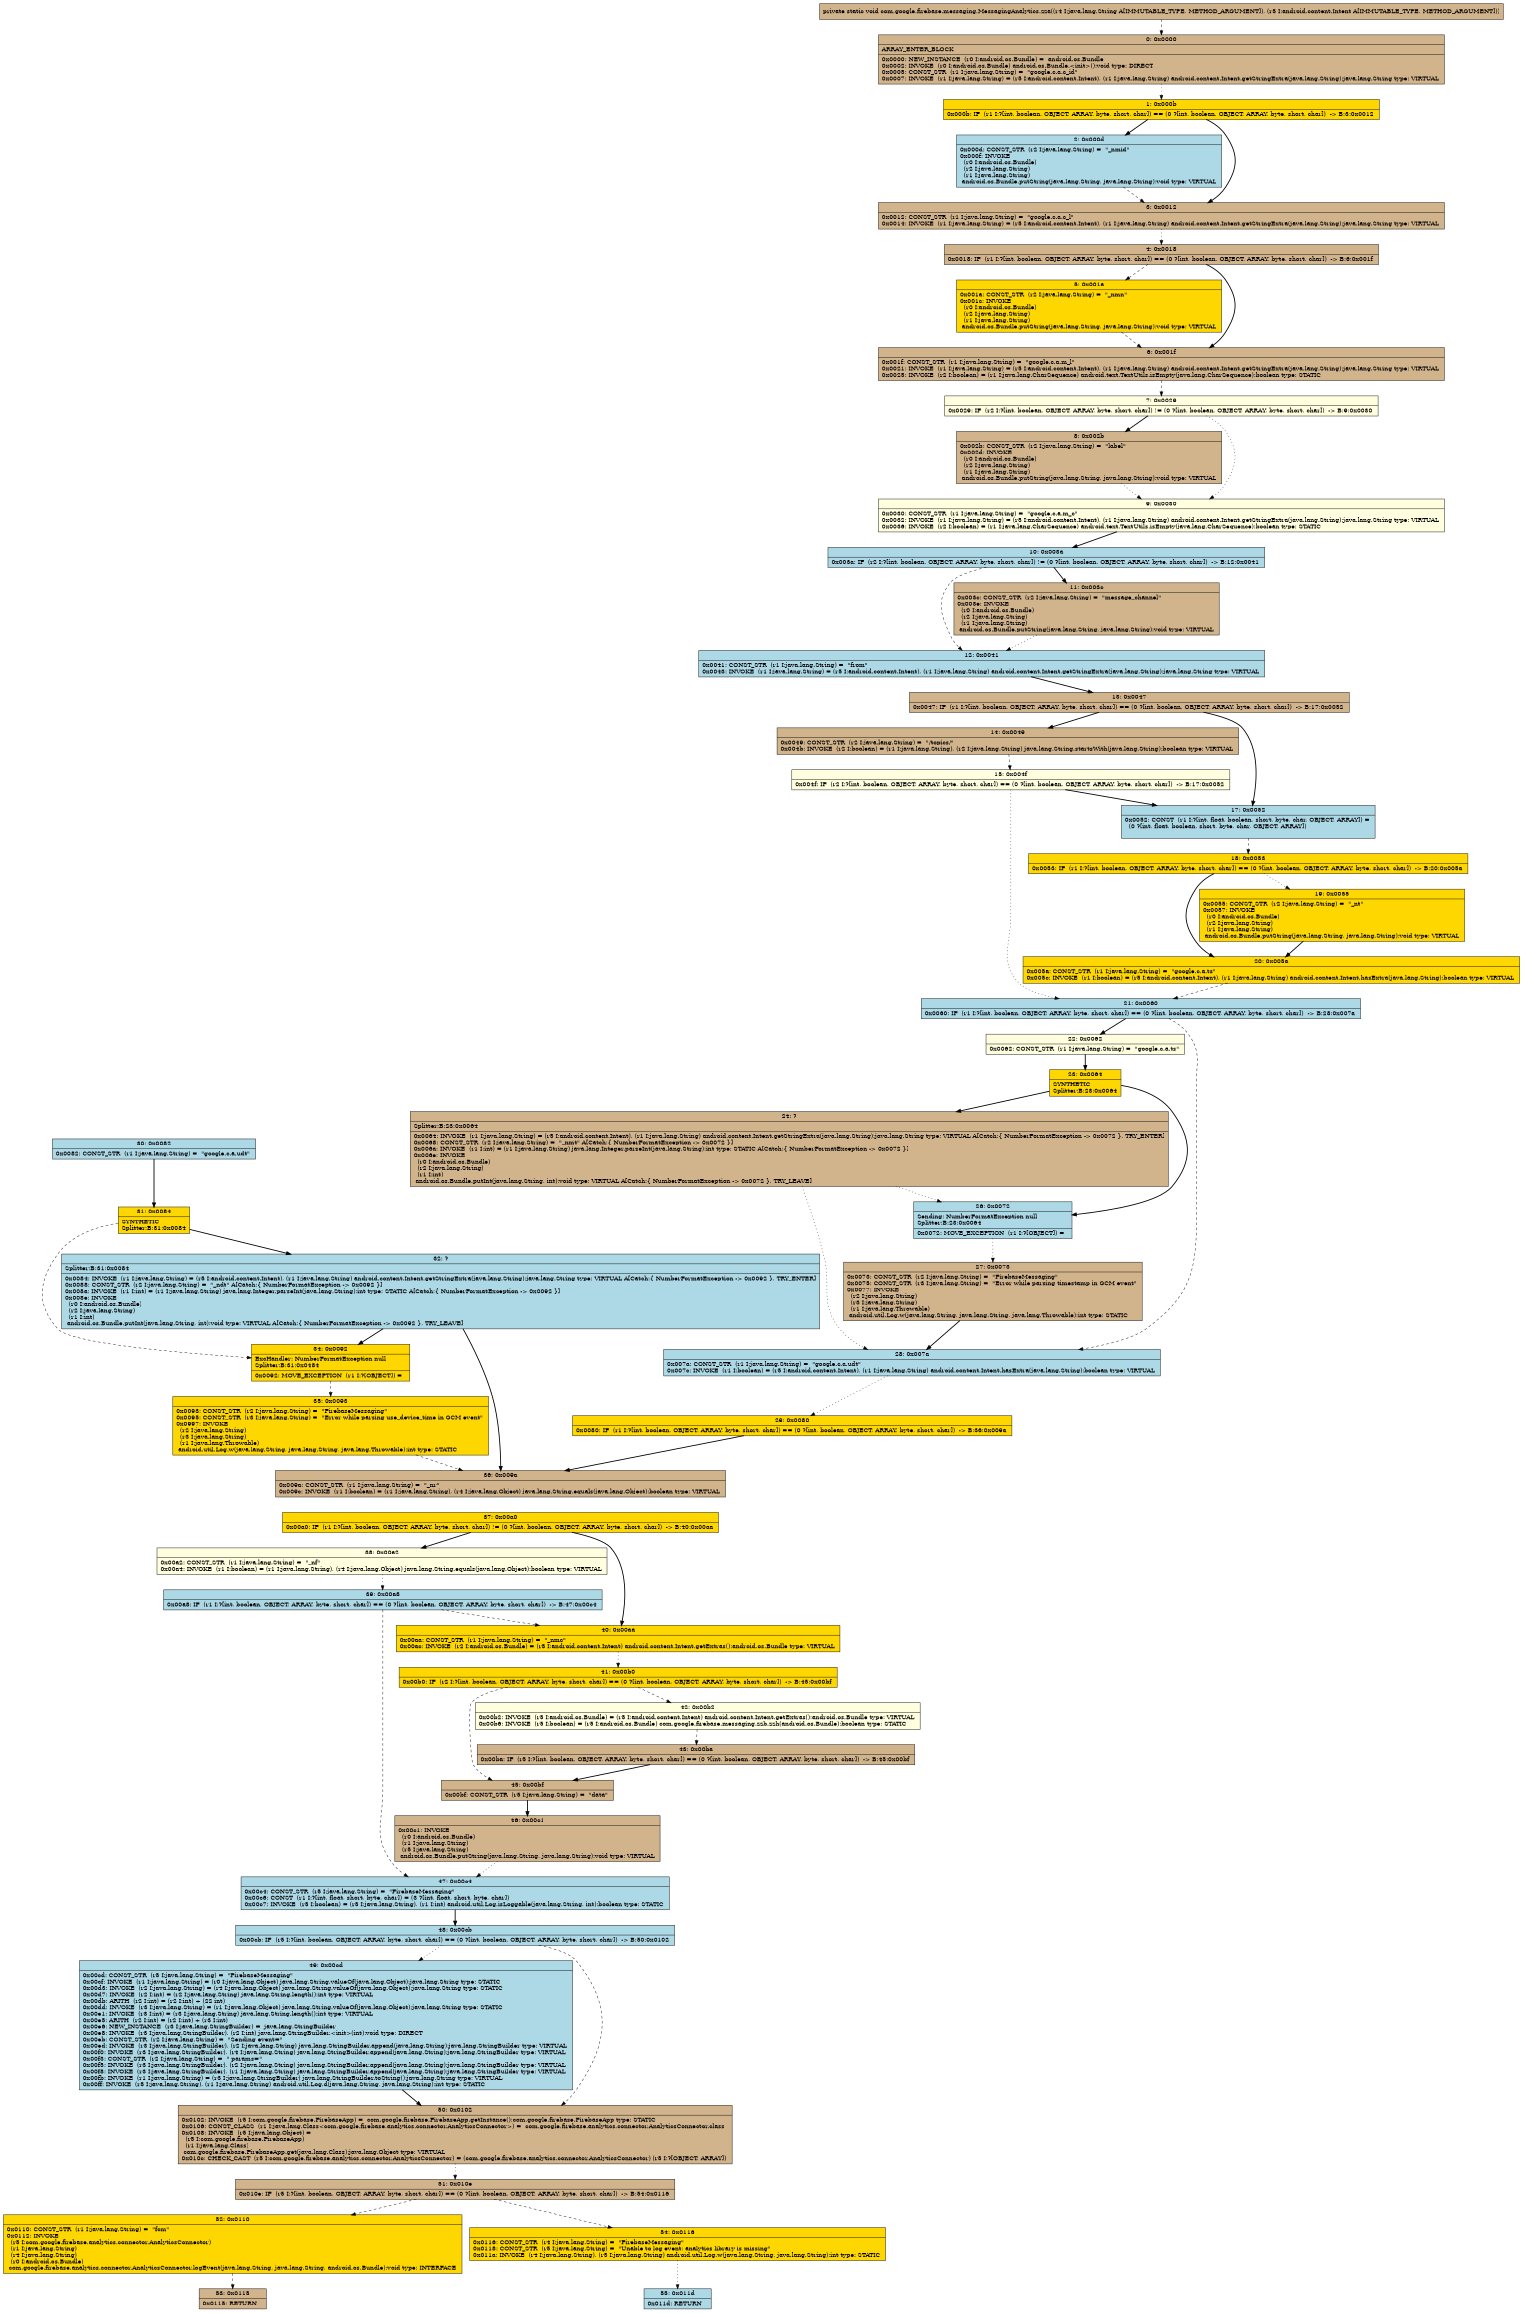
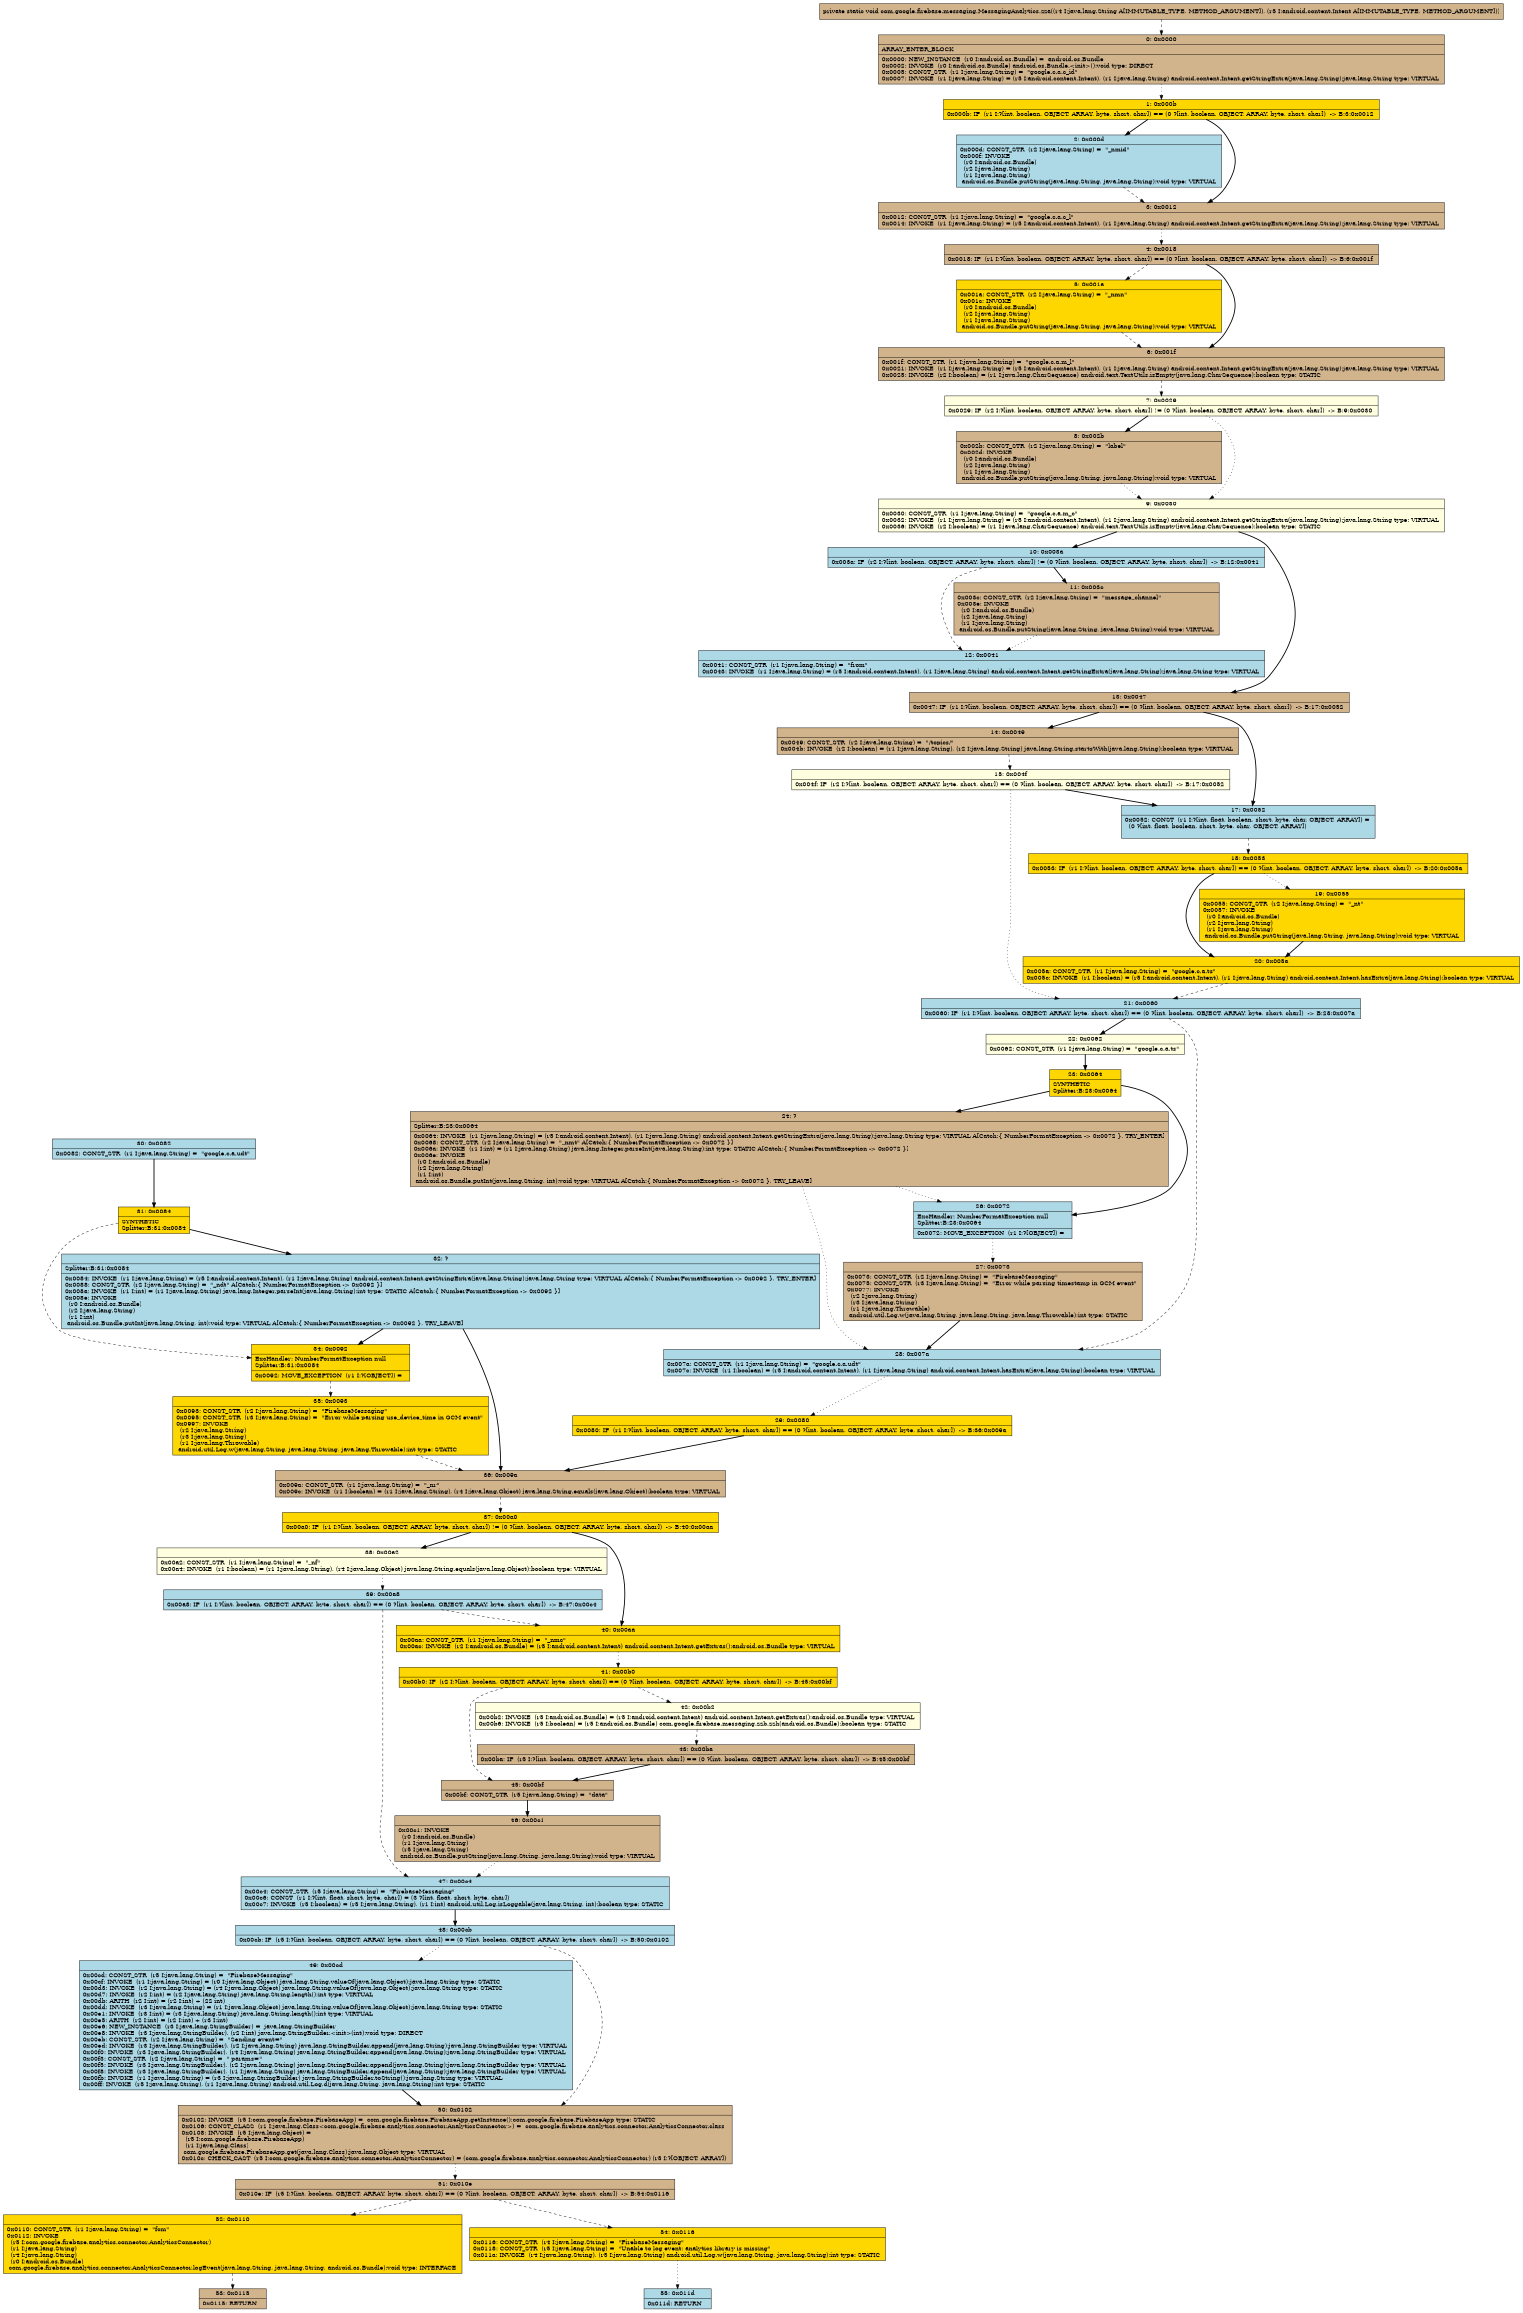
(1060, 684) -> (1295, 613)
(977, 1217) -> (983, 1217)
(287, 1365) -> (287, 1365)
none -> (501, 1503)
